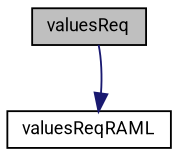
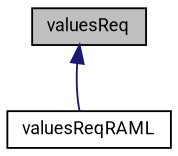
(101, 69) -> (77, 88)
